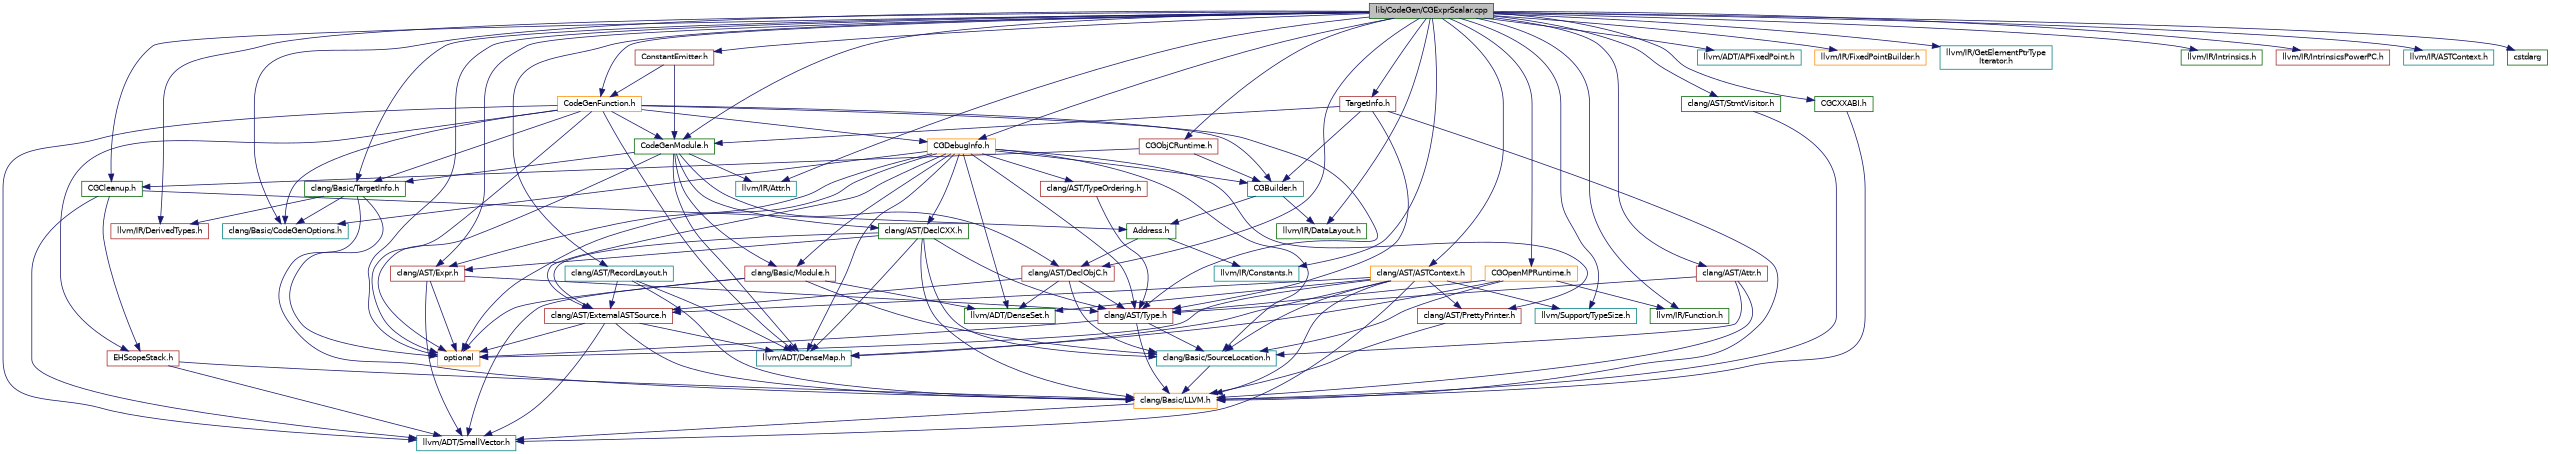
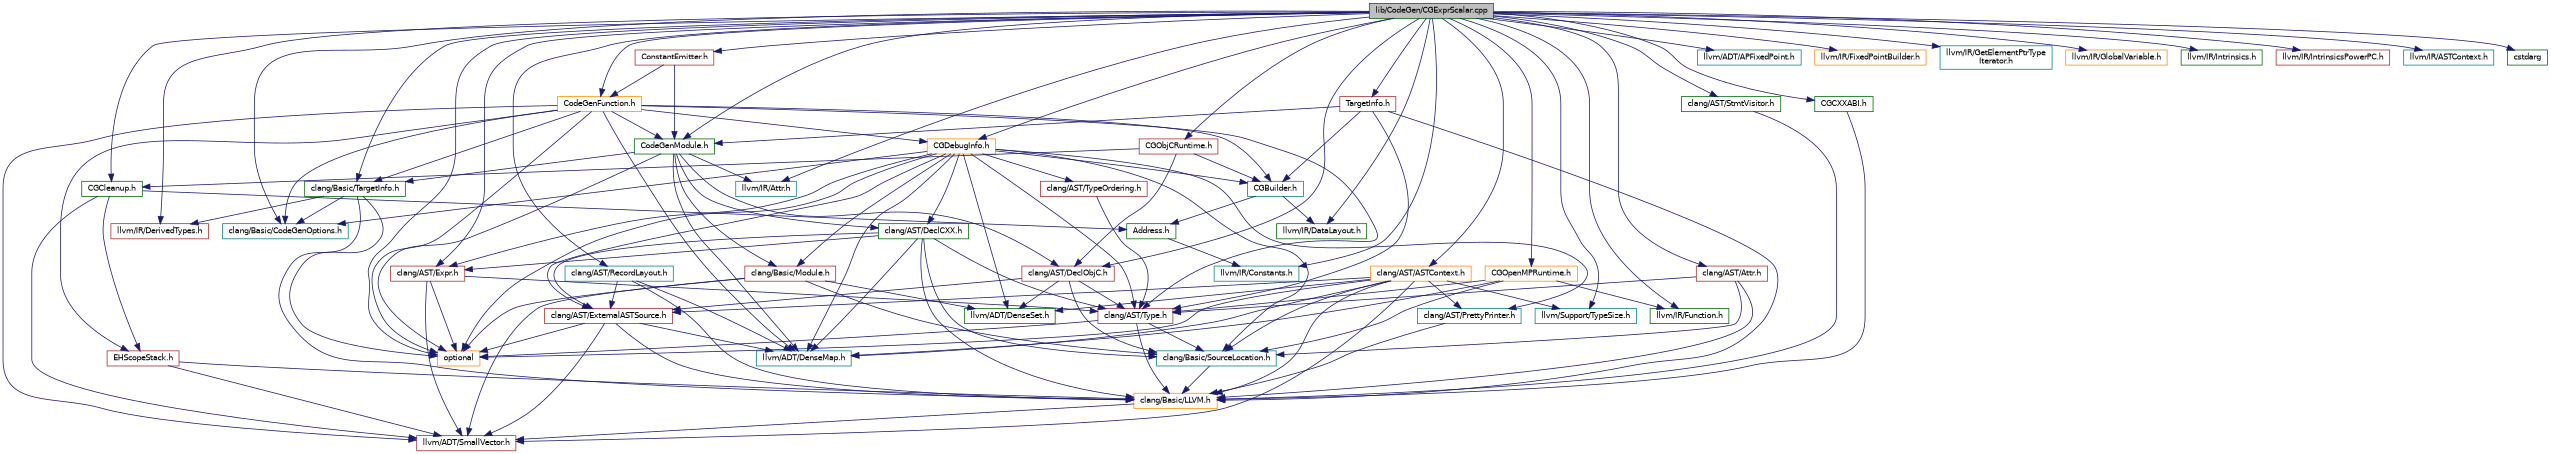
none -> (2116, 58)
(1113, 251) -> (1135, 213)
(1469, 316) -> (1469, 316)
(466, 443) -> (466, 443)
